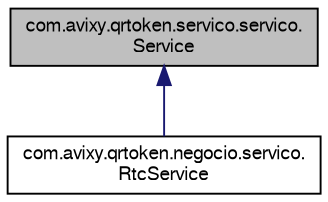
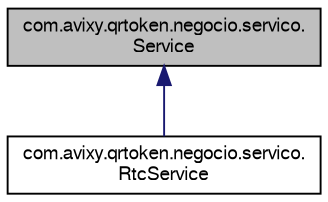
(164, 37) -> (164, 37)
